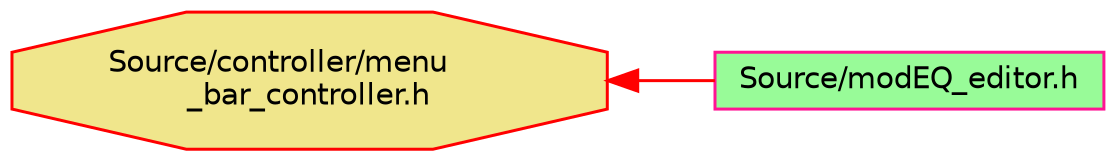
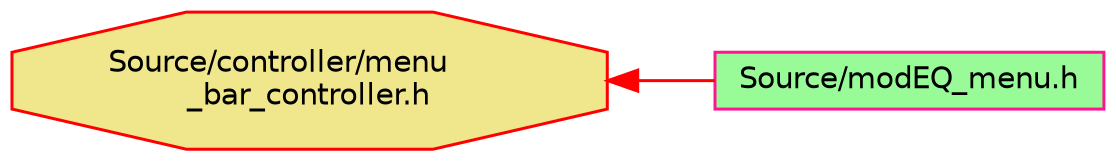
(909, 81) -> (909, 81)
